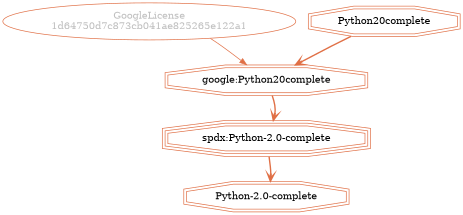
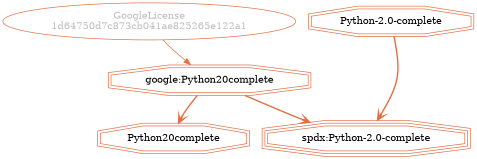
(326, 49) -> (189, 106)
(270, 165) -> (397, 77)
